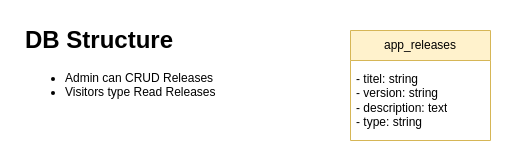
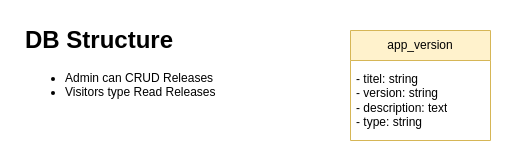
(421, 46) -> (421, 46)
